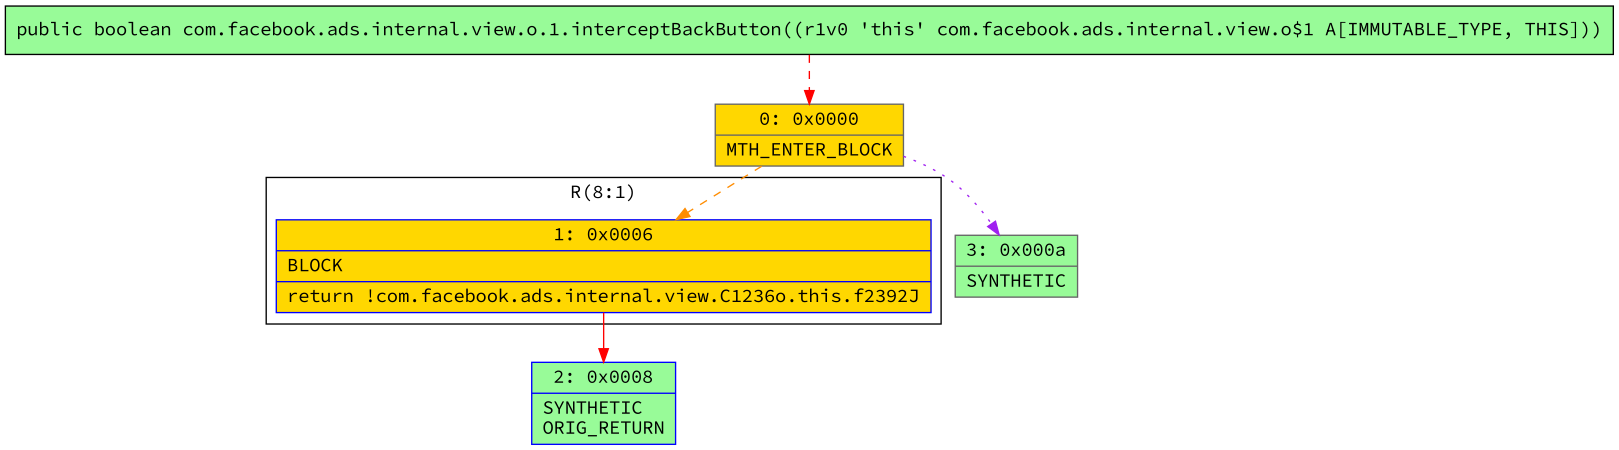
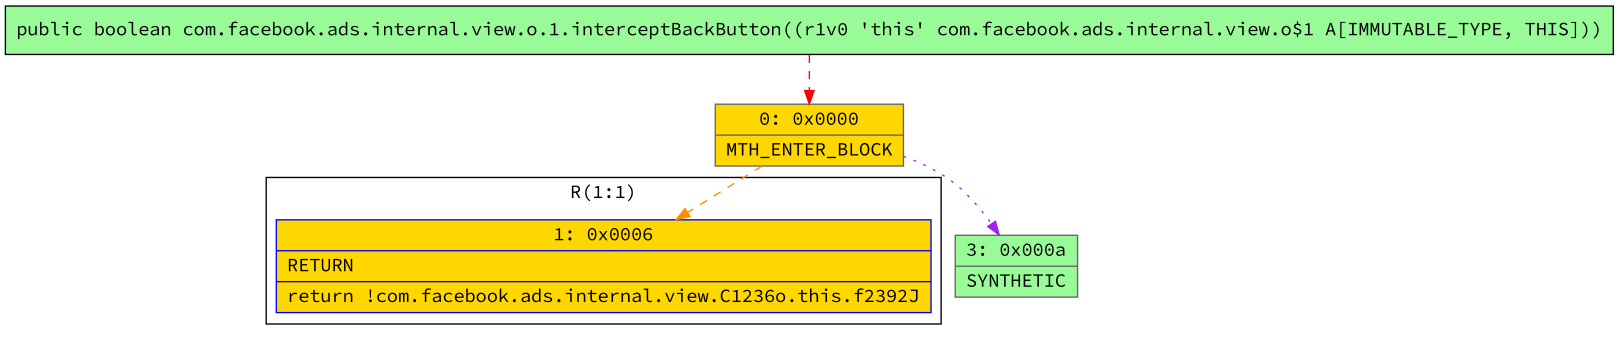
(604, 193) -> (604, 193)
(315, 266) -> (321, 266)
(604, 403) -> none
